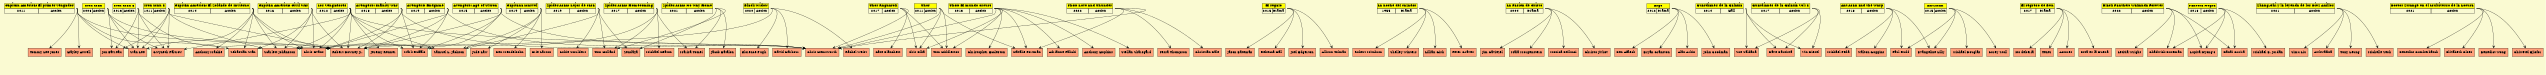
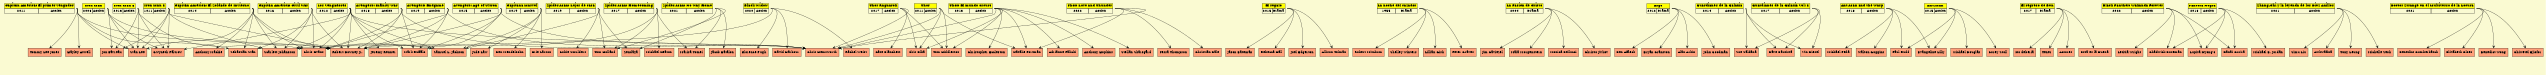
(1732, 11) -> (1731, 11)
